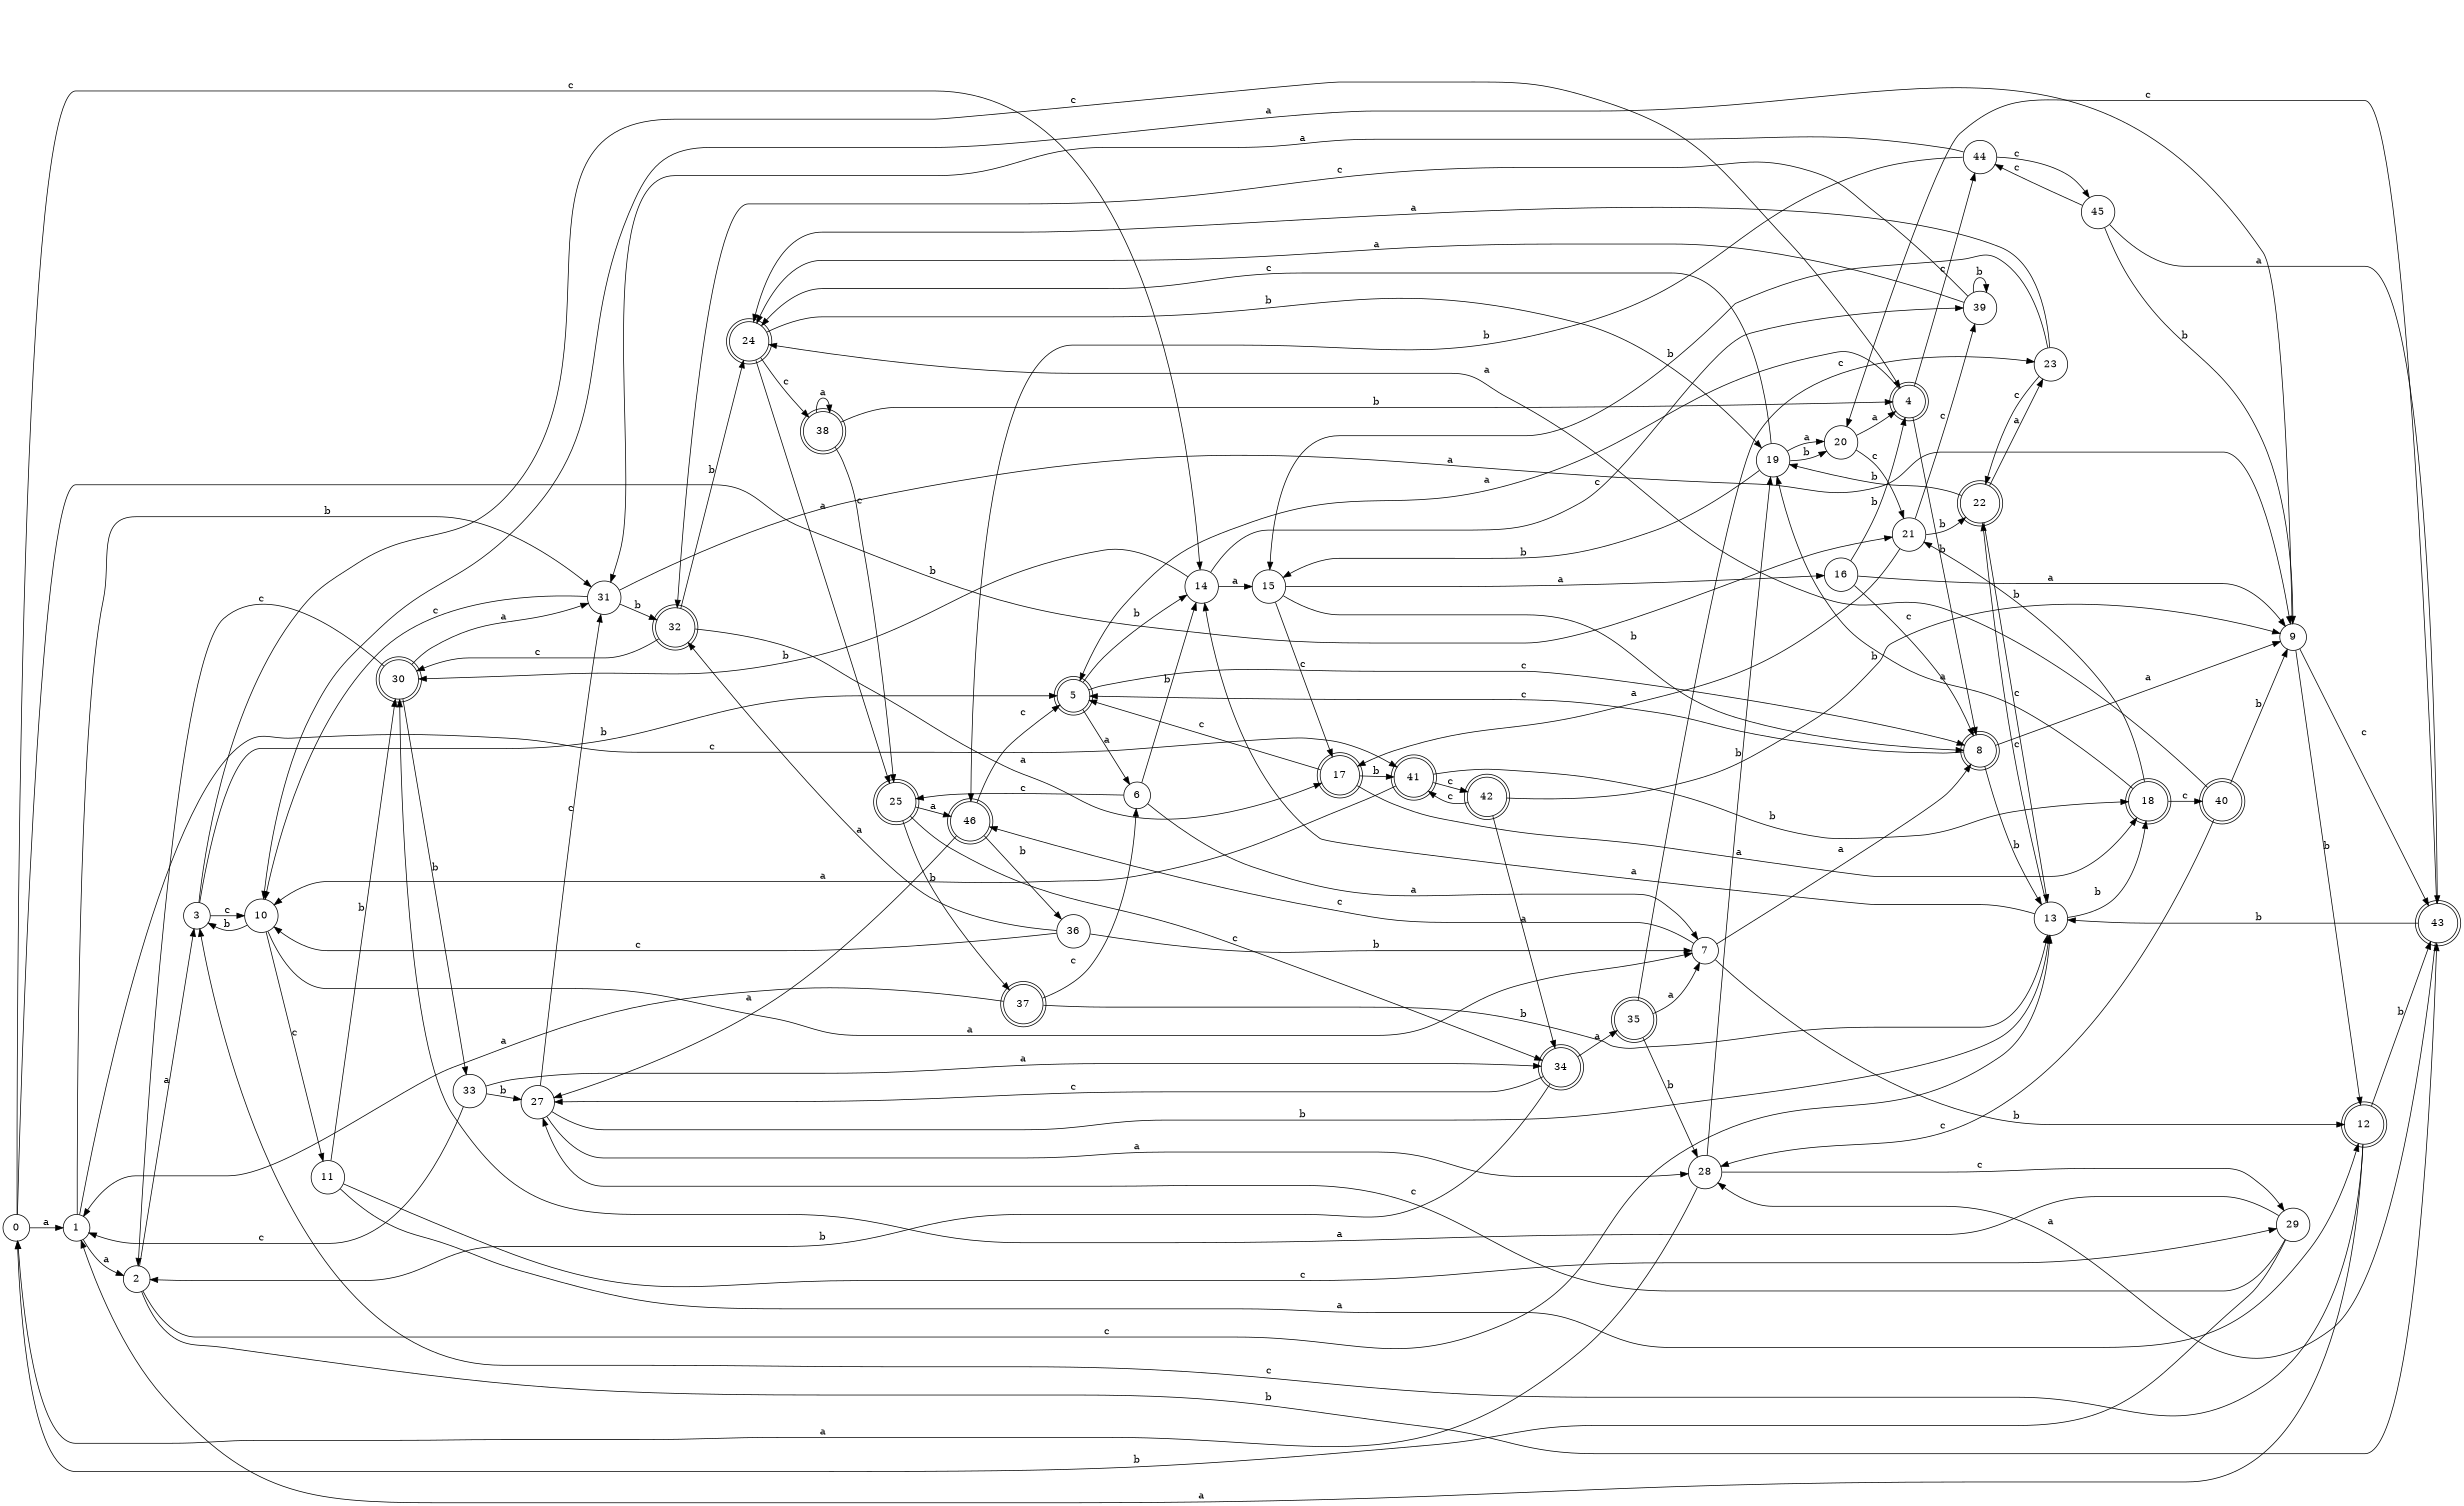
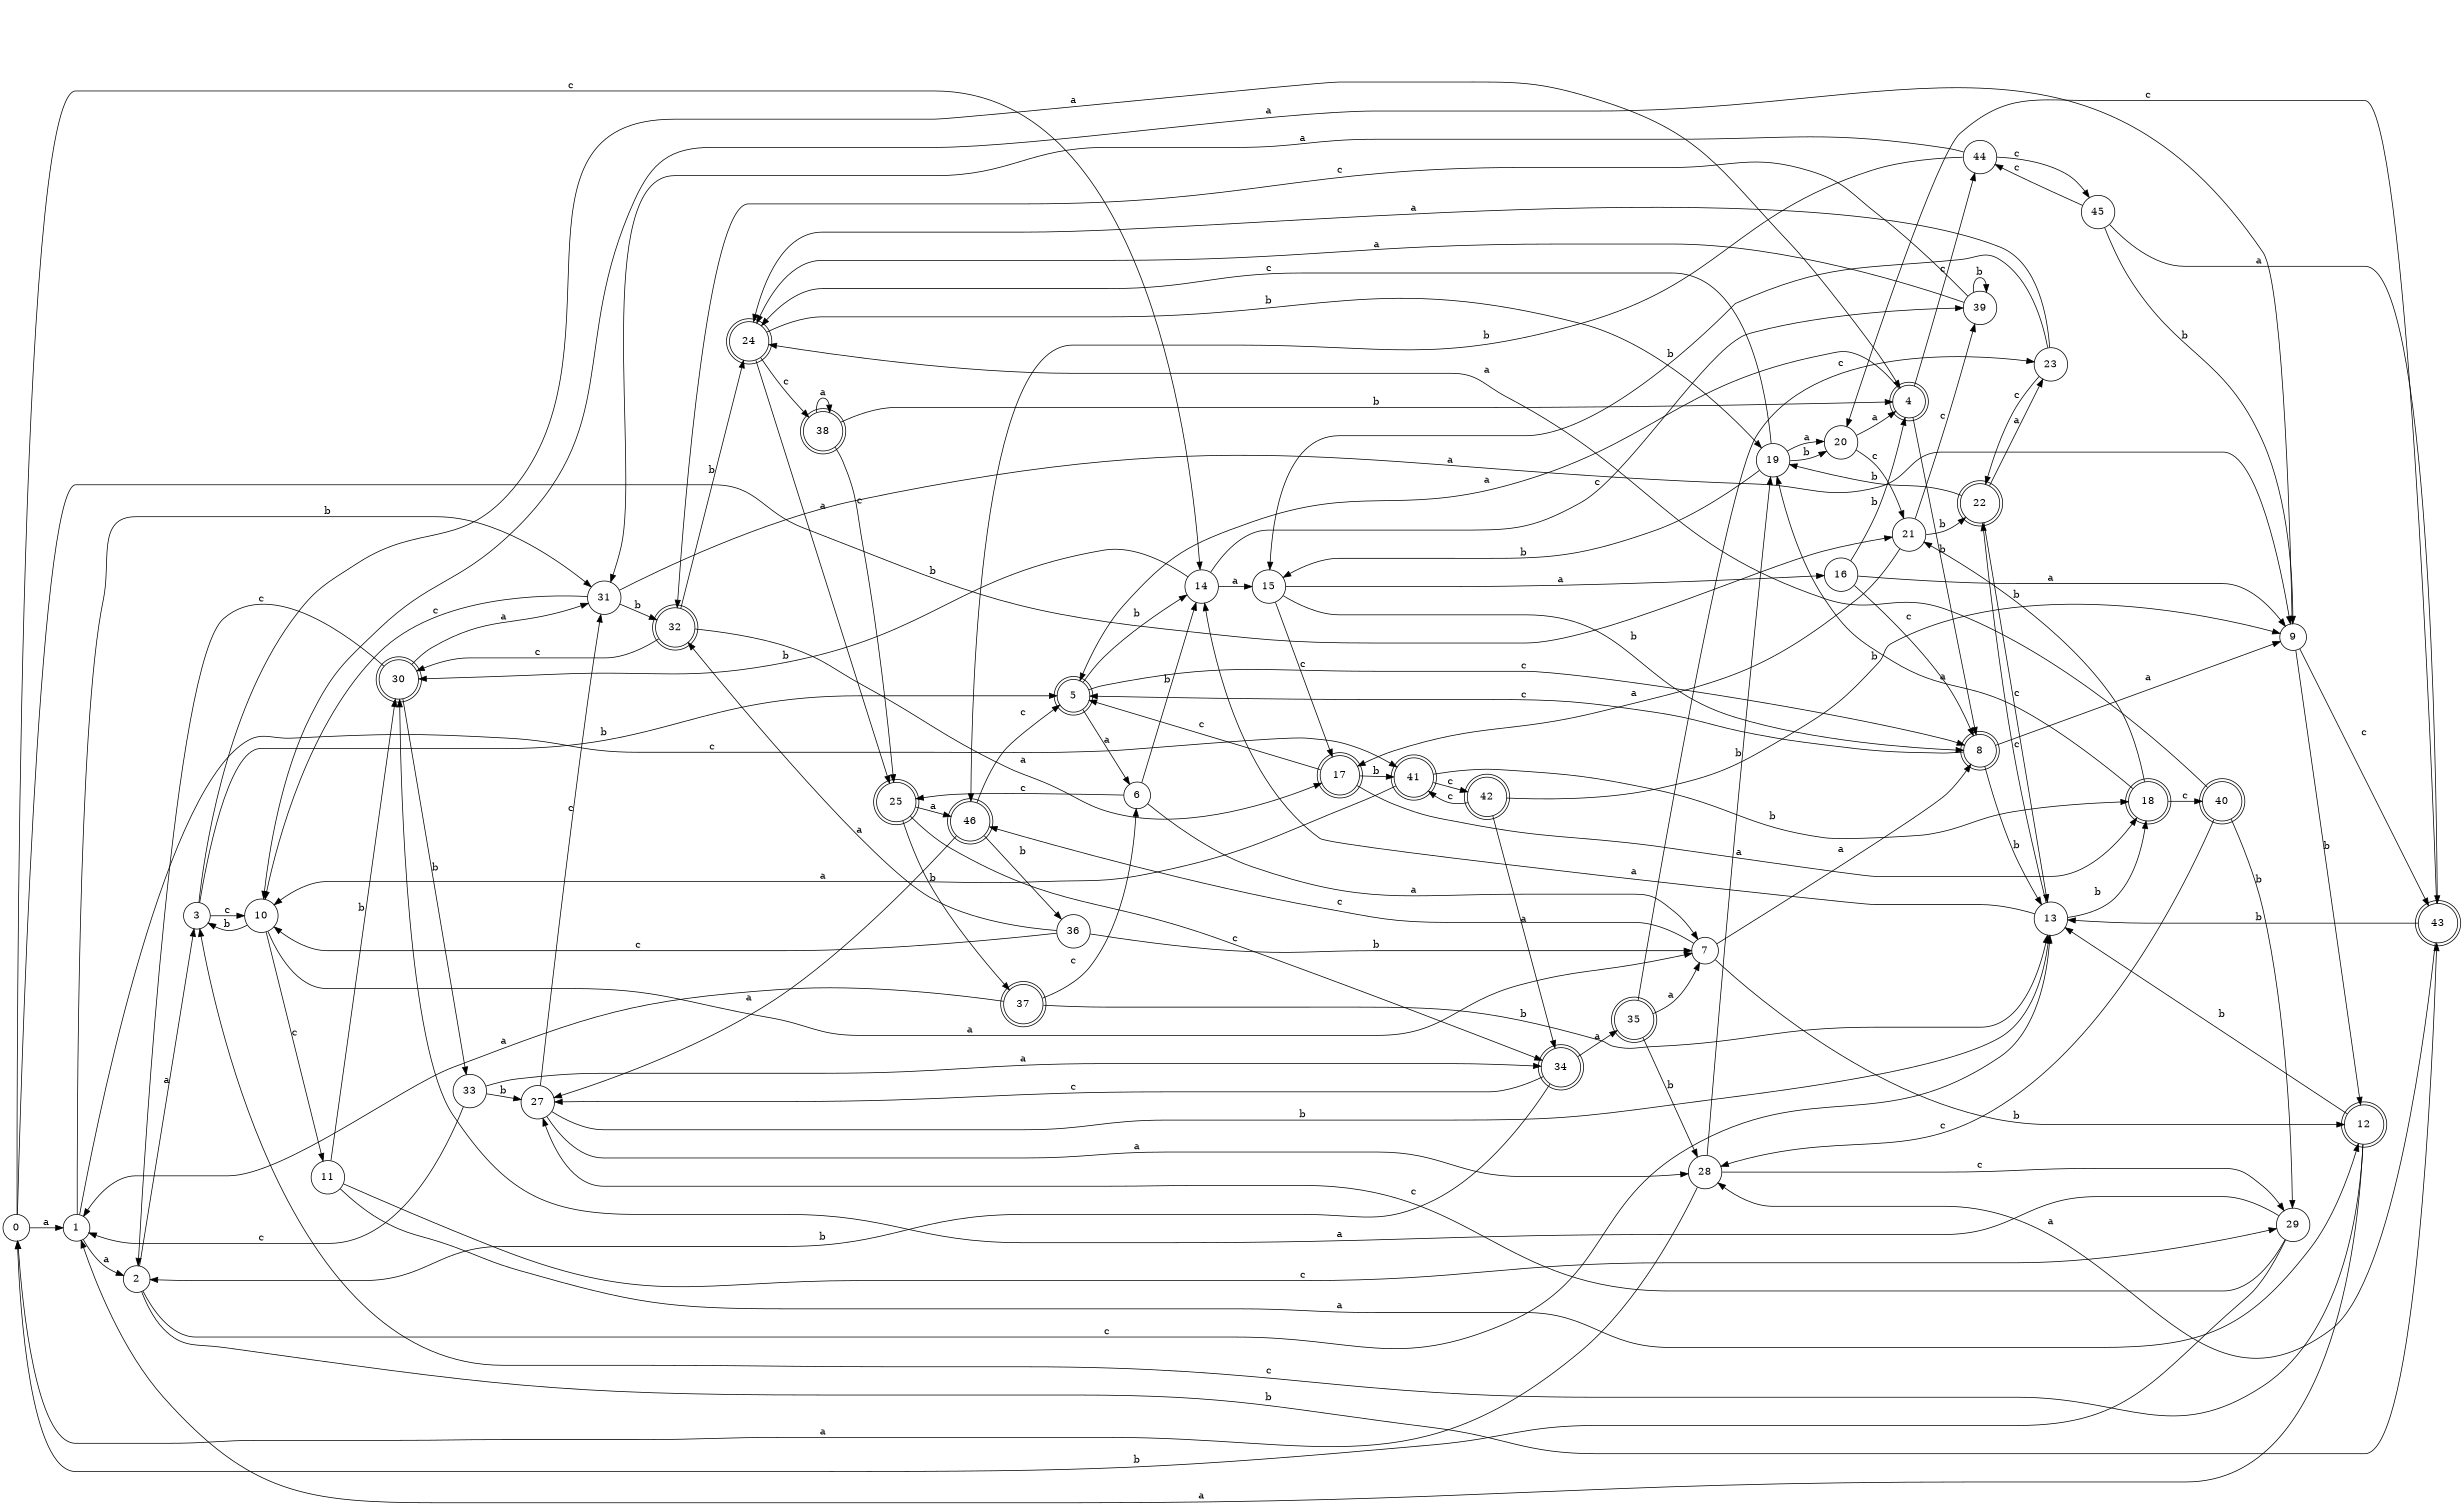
(1073, 100) -> (1073, 100)
(2257, 720) -> (2279, 1006)
(2400, 1027) -> (2209, 1023)
